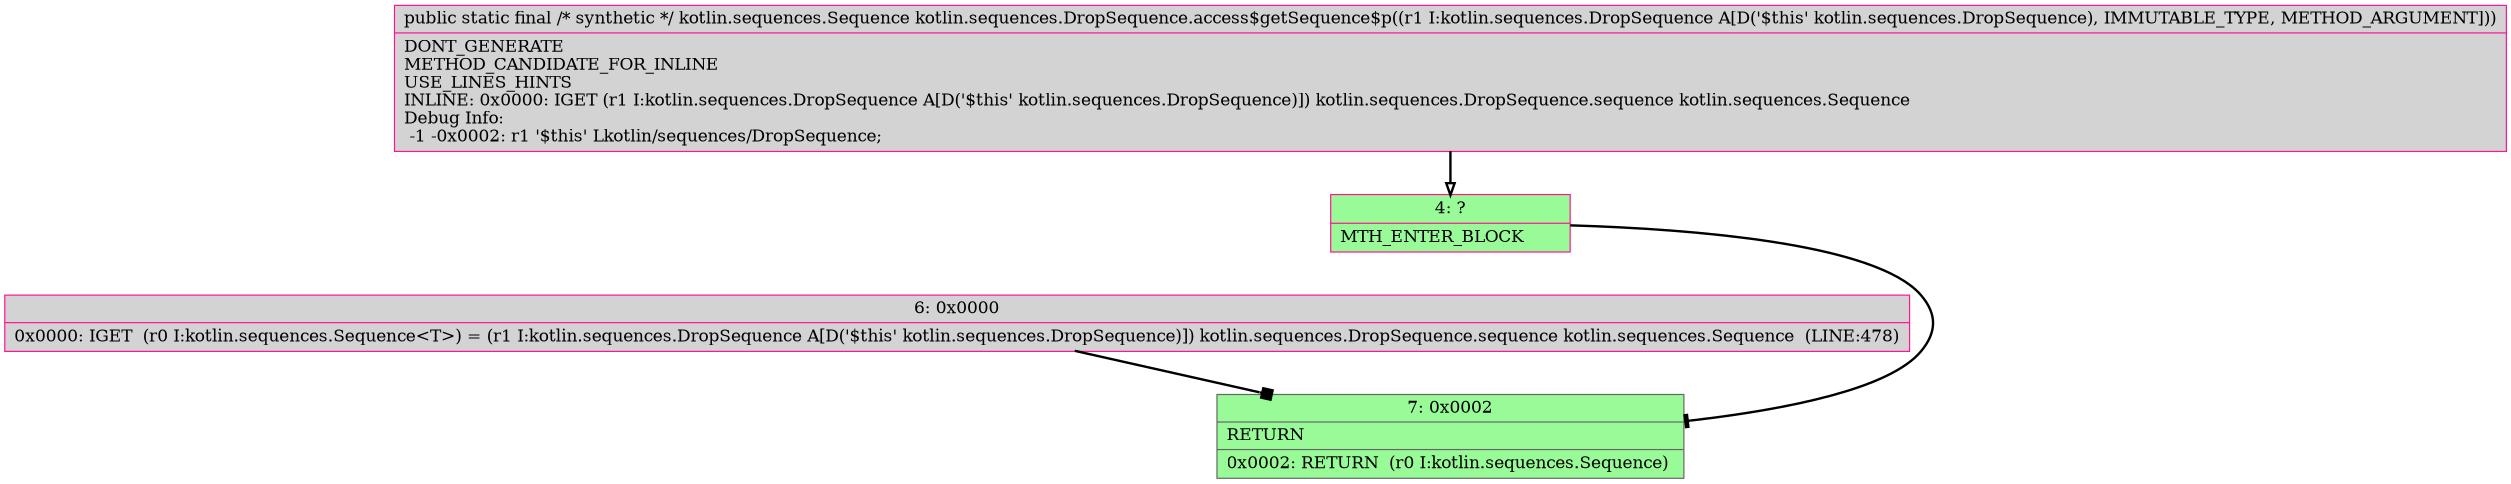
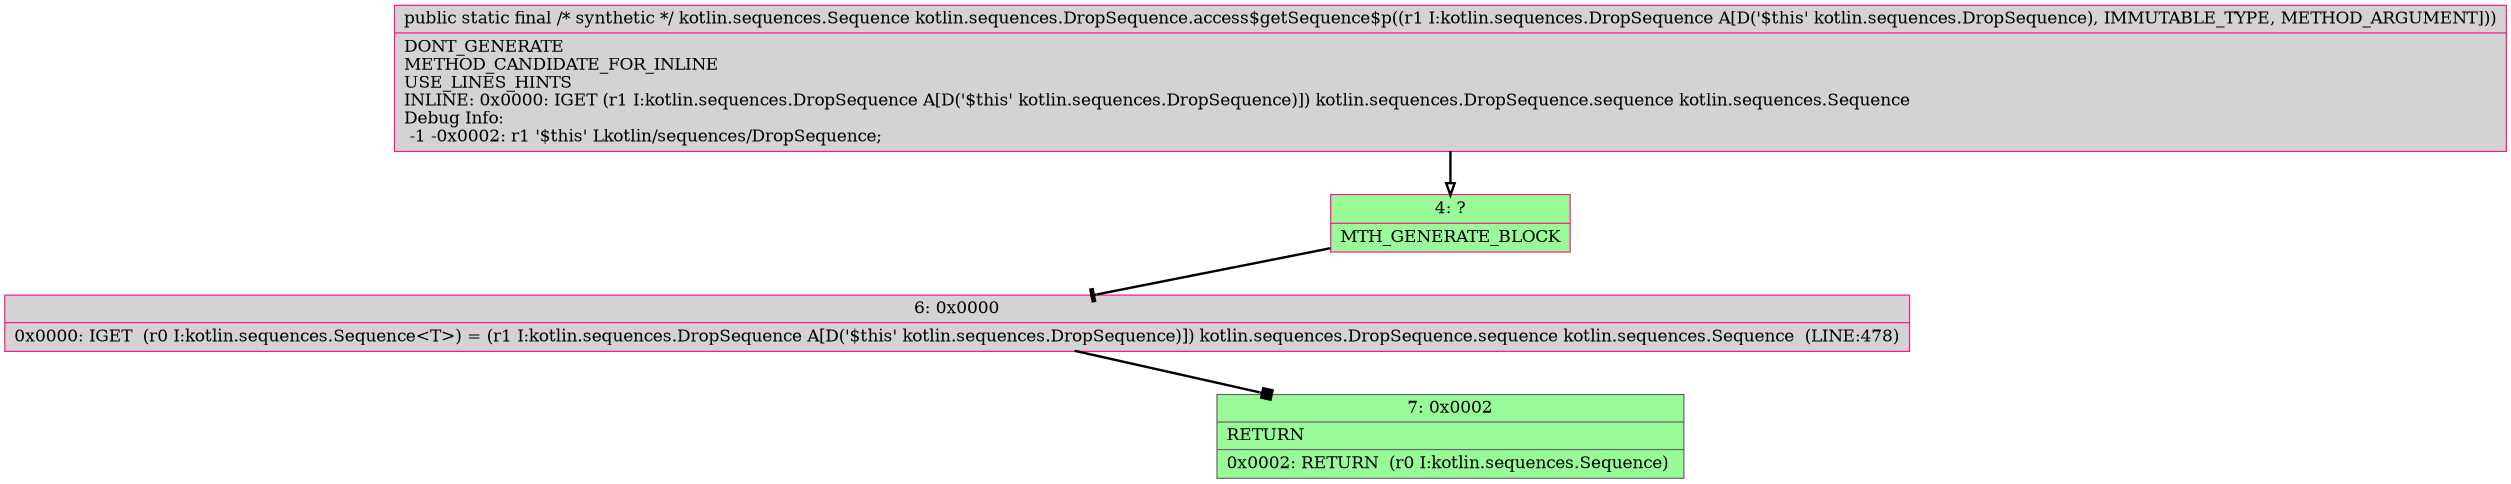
(1432, 237) -> (1450, 237)
(1899, 278) -> (1213, 271)
